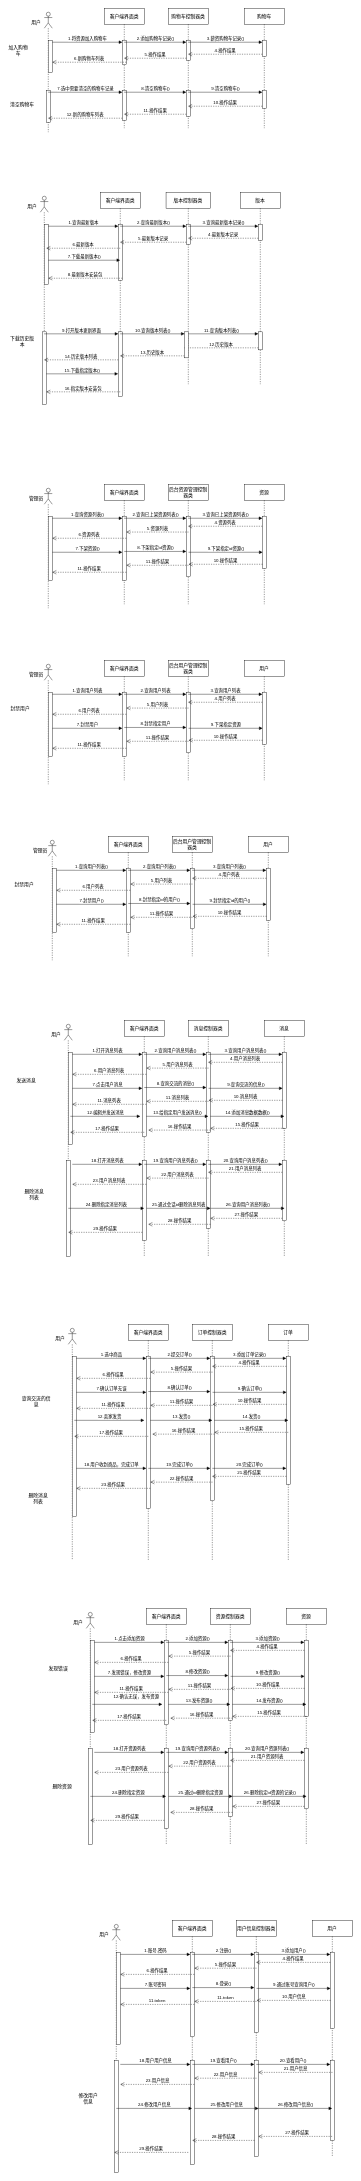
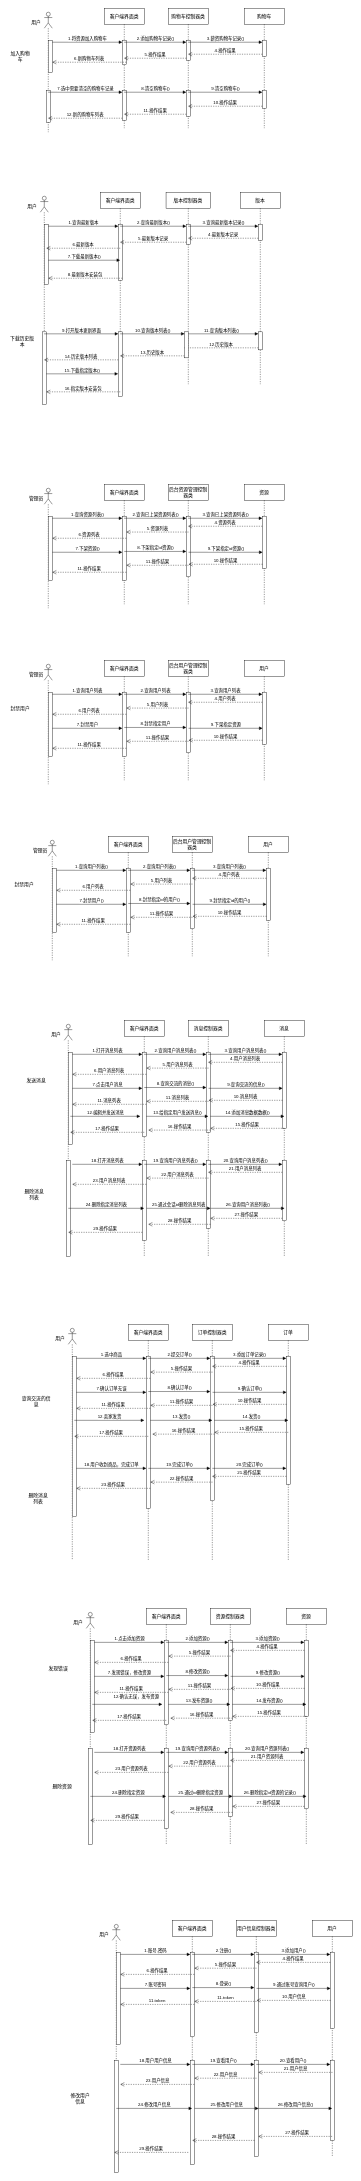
(18, 50) -> (20, 56)
(22, 104) -> none
(26, 1080) -> (36, 1080)
(88, 2098) -> (80, 2098)
